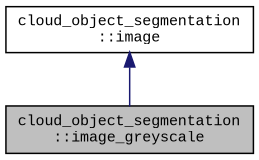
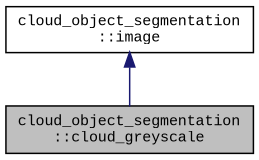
(130, 130) -> (130, 130)
